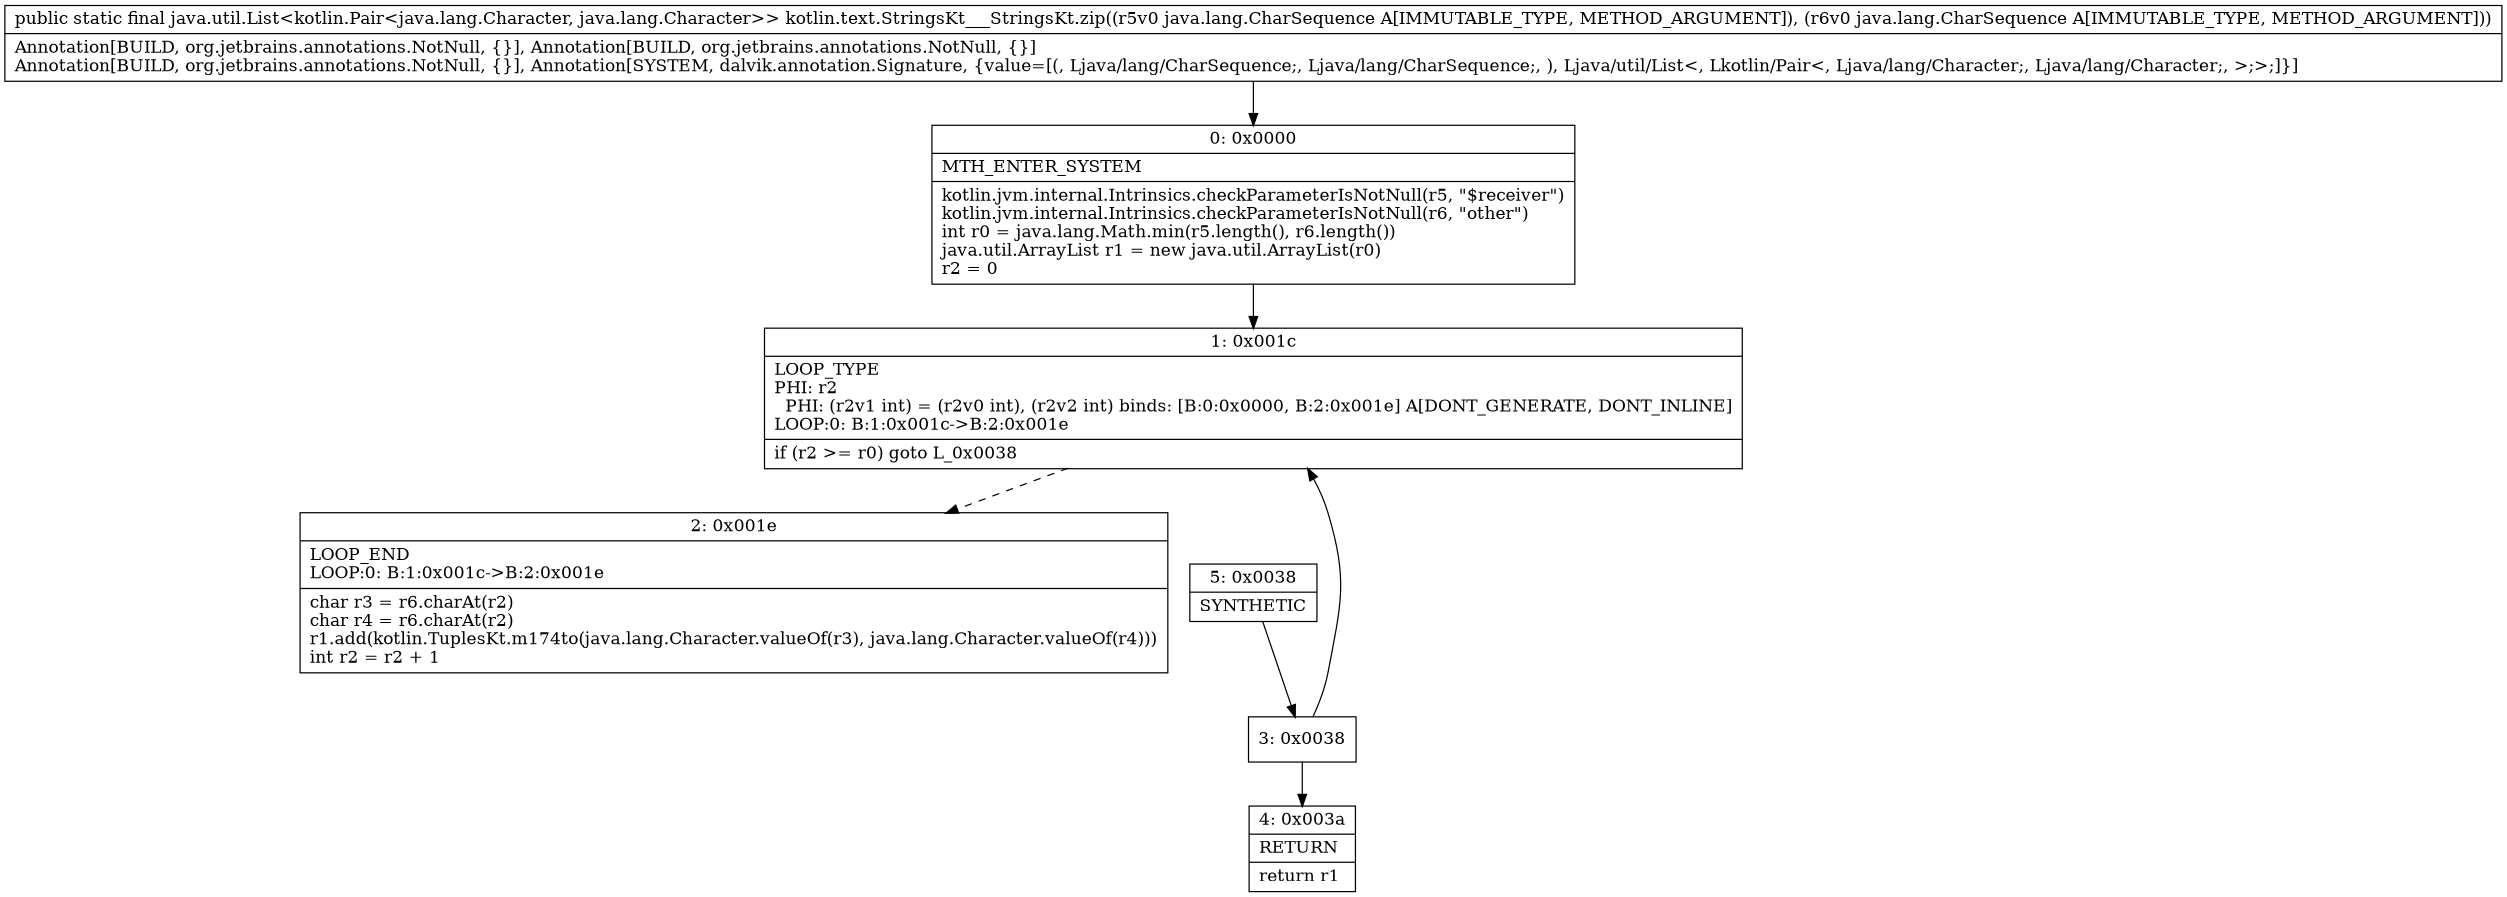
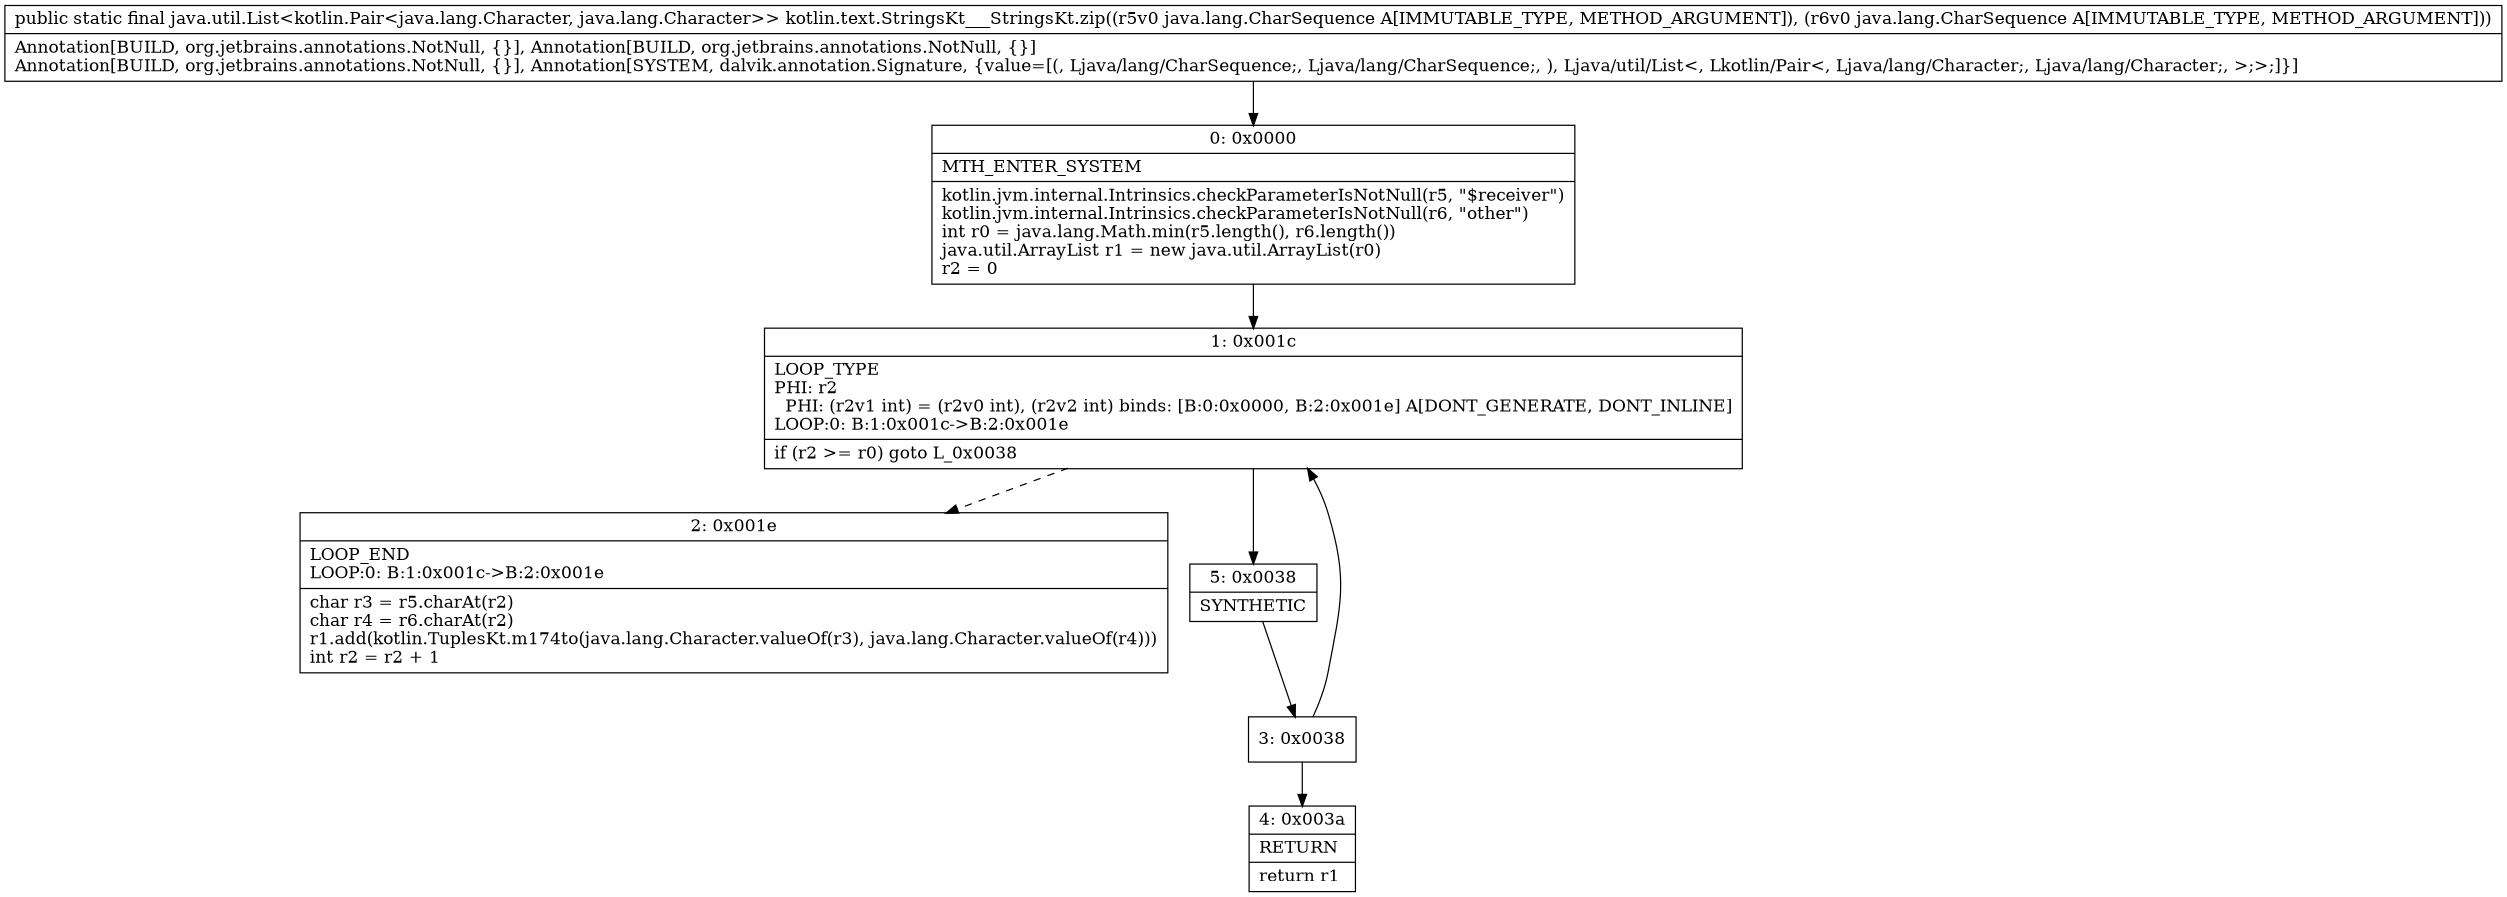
none -> (1253, 510)
(412, 603) -> (412, 603)
